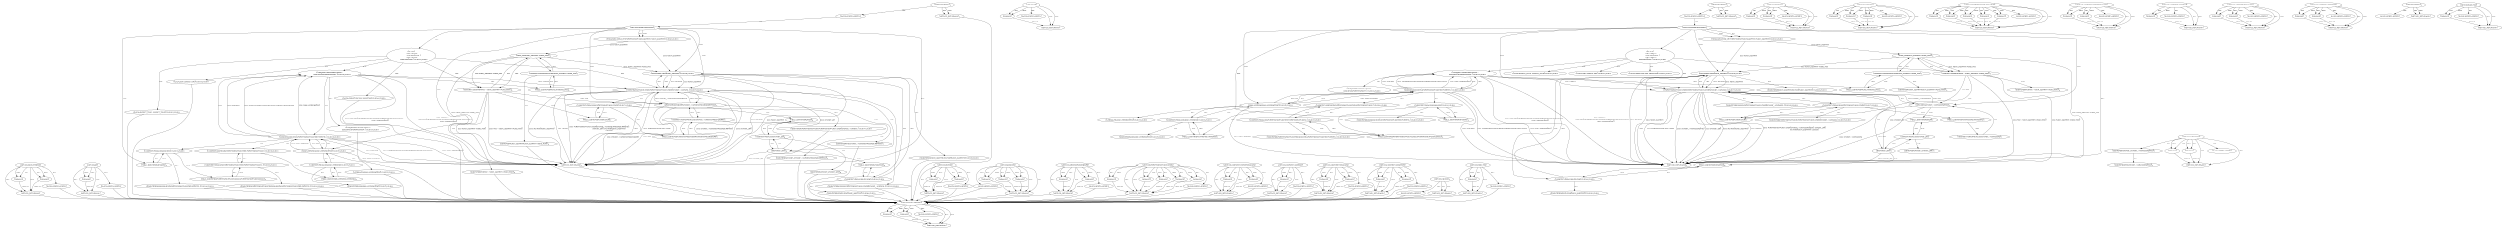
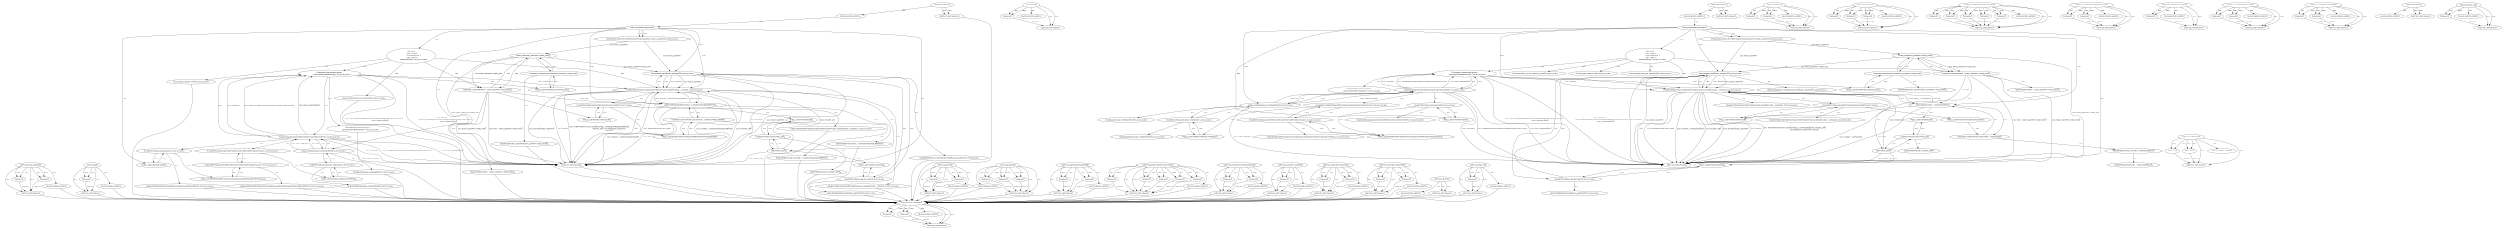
none -> (1991, 108)
(156, 112) -> none
(2162, 143) -> (2056, 144)
